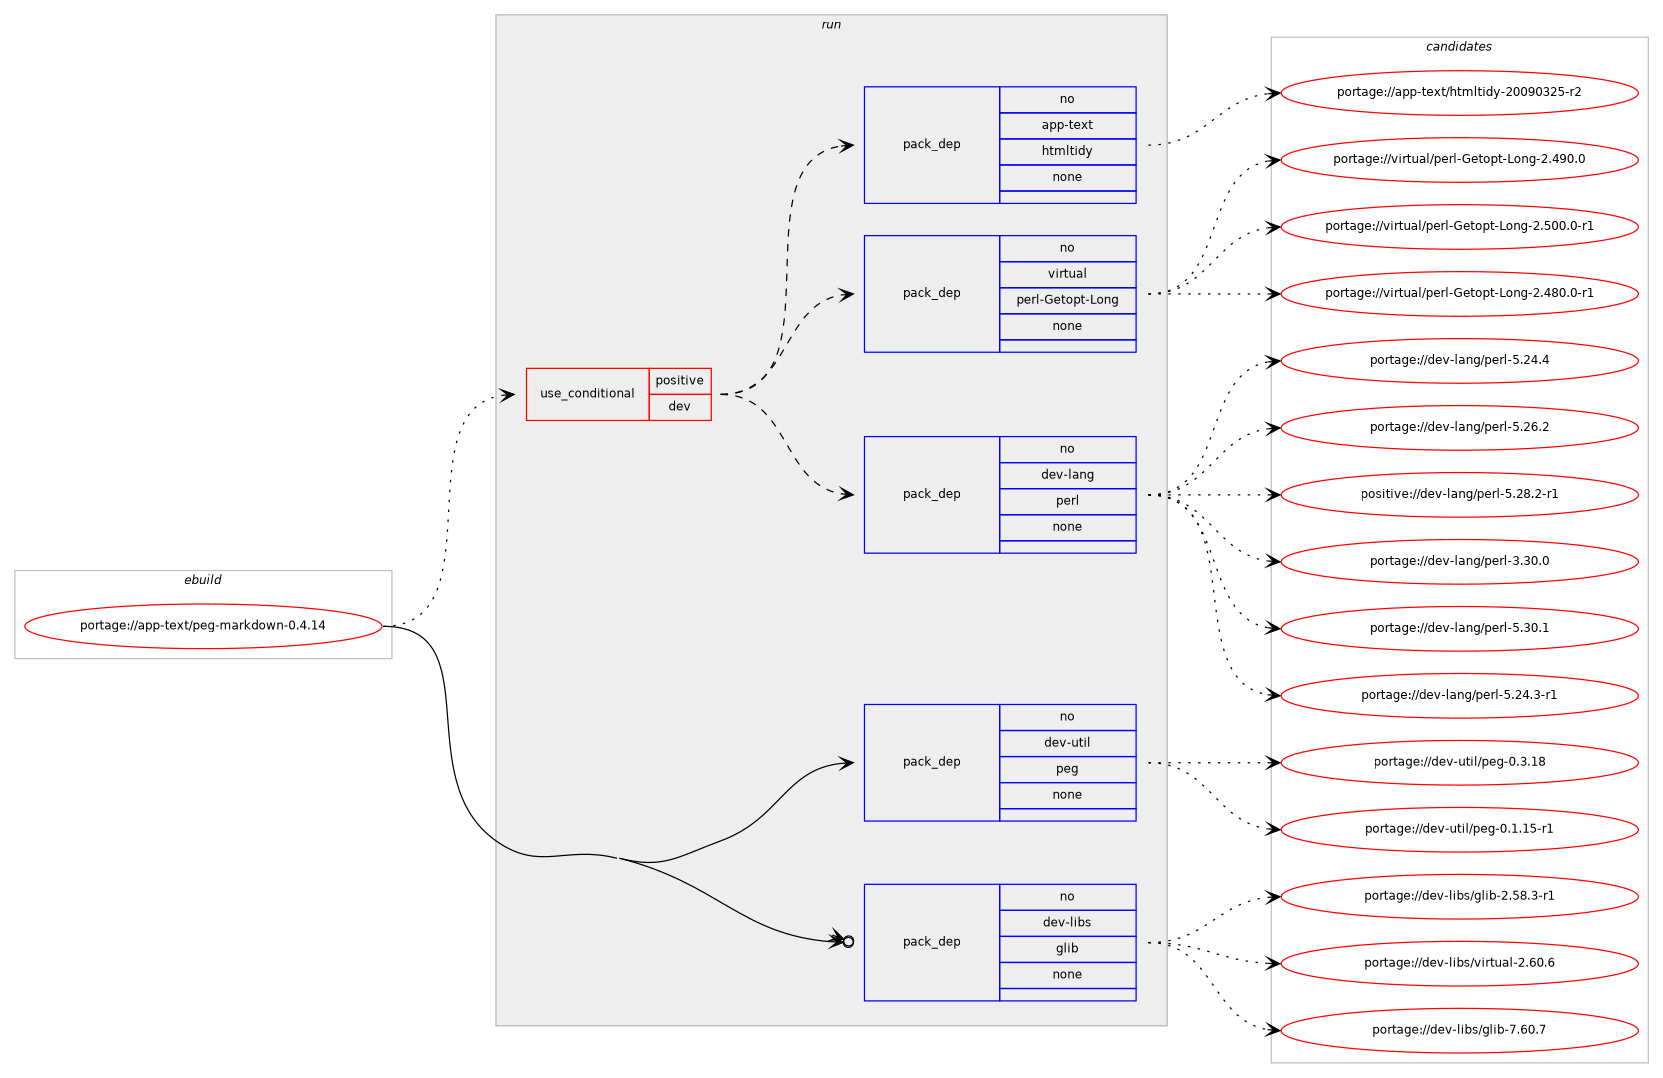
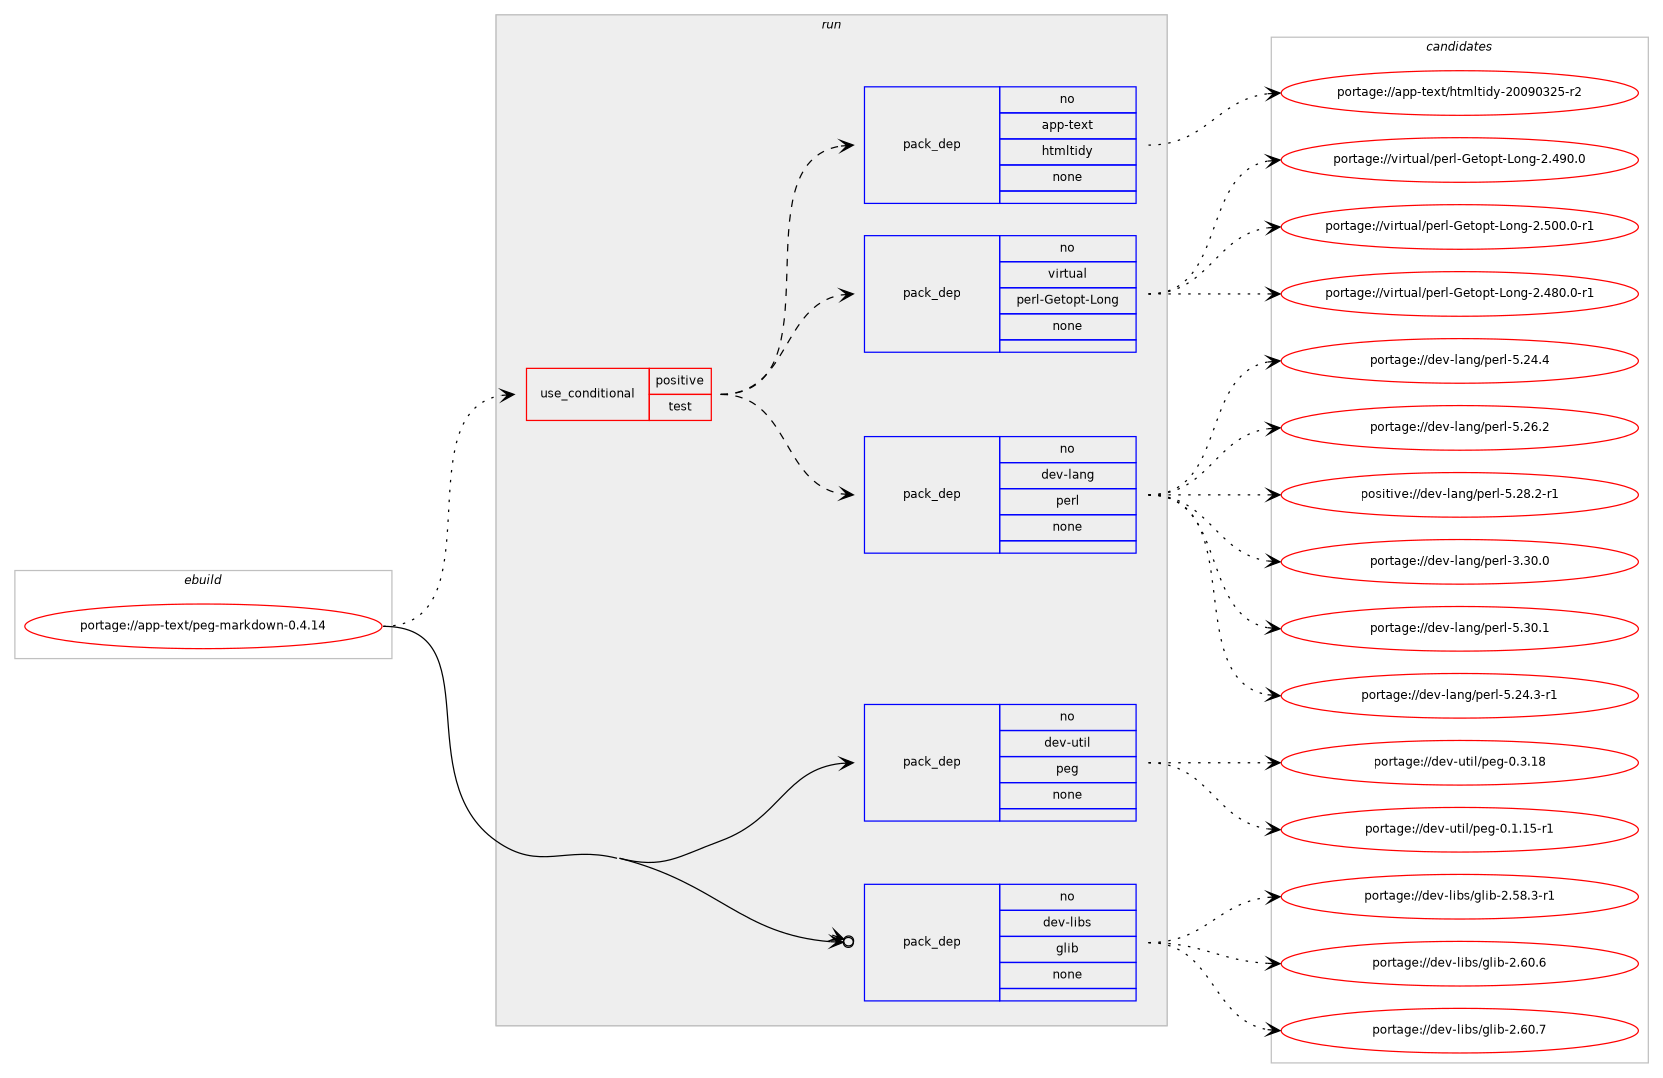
(680, 407) -> (680, 407)
(1460, 964) -> (1460, 964)
(1460, 1031) -> (1460, 1031)
